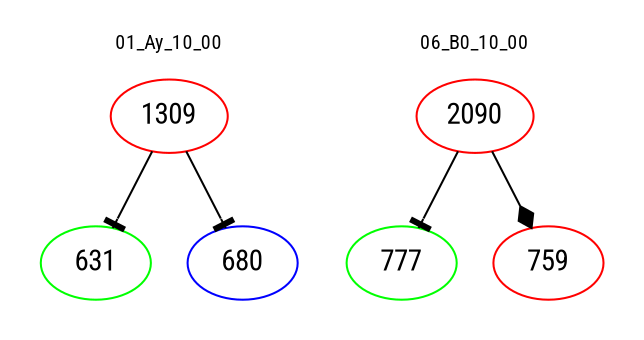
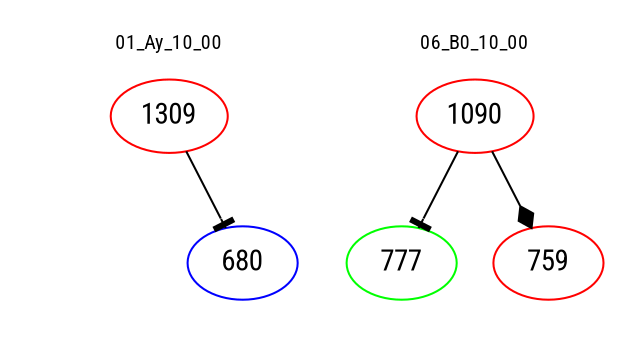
(475, 116) -> (475, 116)
(96, 263) -> none
